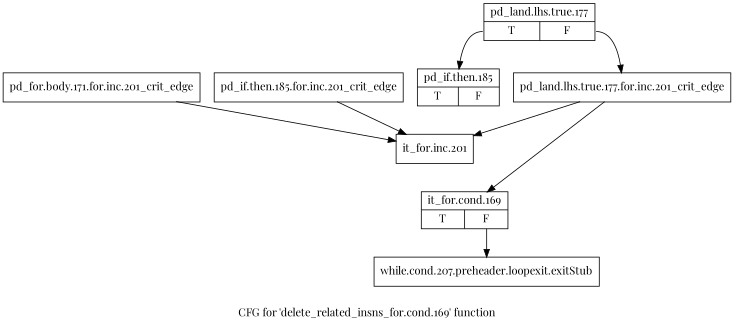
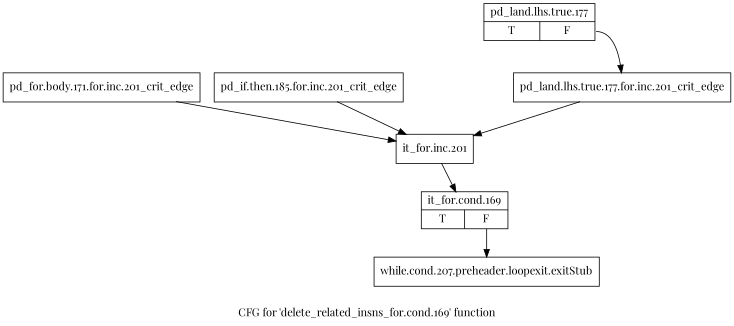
(458, 87) -> none
(549, 144) -> (447, 174)
